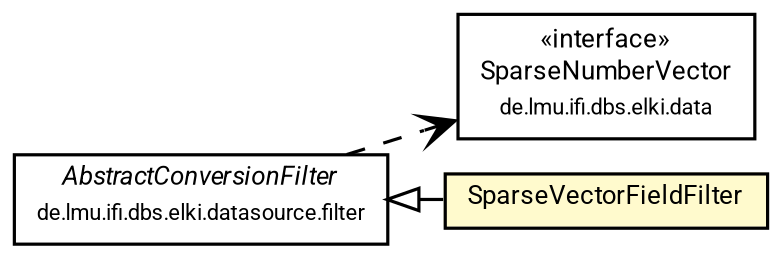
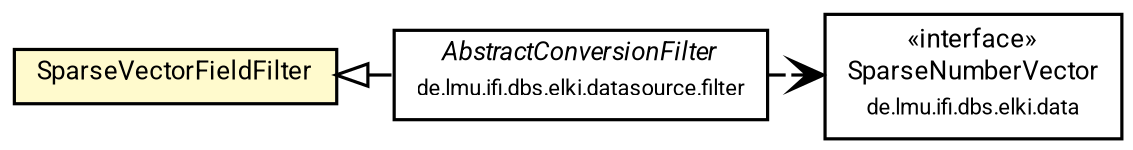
(431, 199) -> (380, 75)
